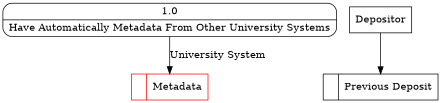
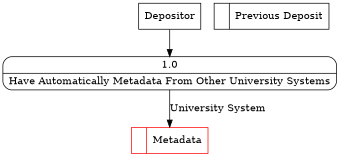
(381, 50) -> (170, 39)
